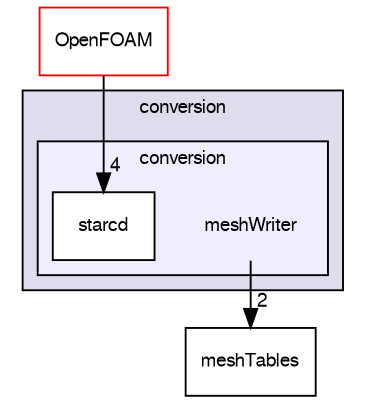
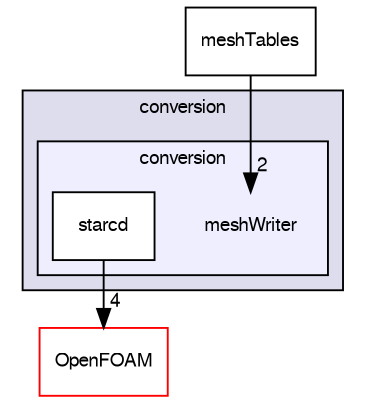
(104, 124) -> (104, 285)
(251, 285) -> (251, 124)
